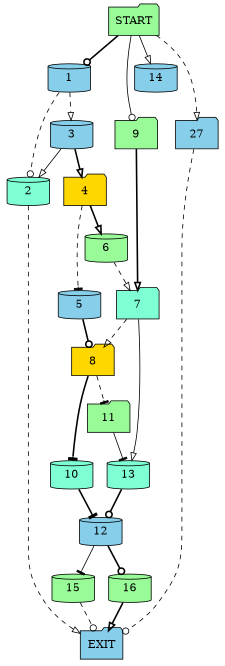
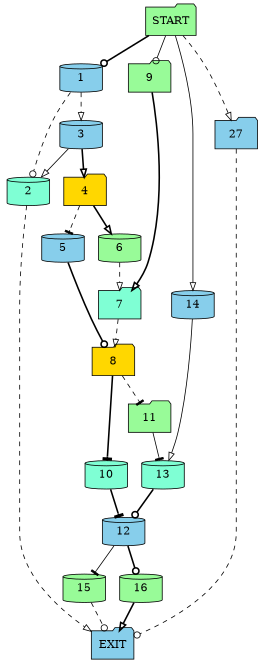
(140, 386) -> (186, 387)
